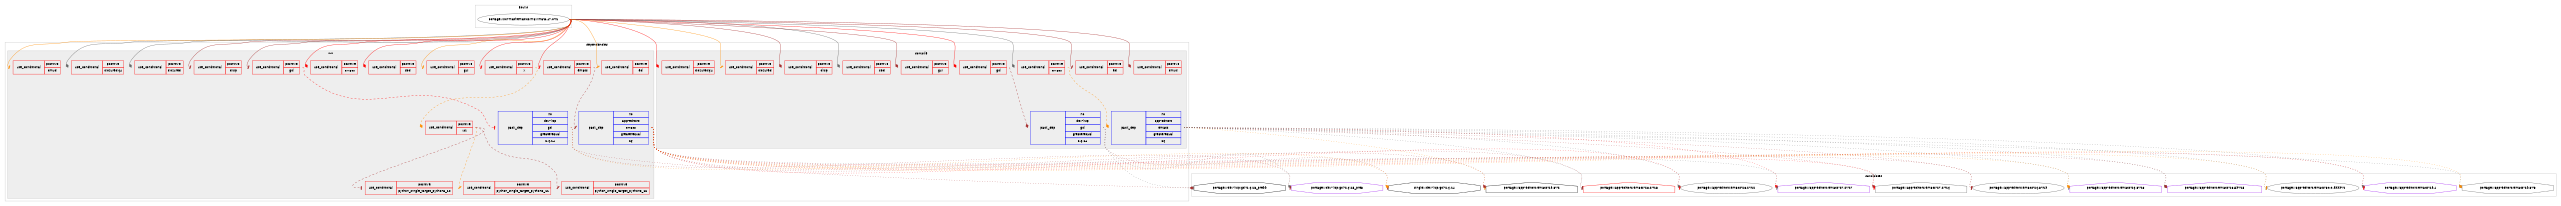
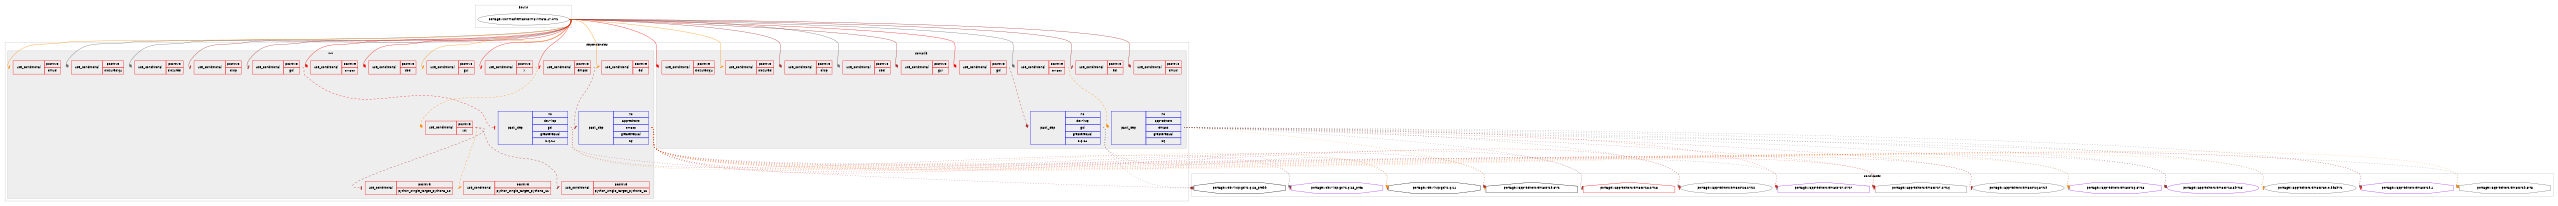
(1434, 188) -> (1434, 188)
(2116, 188) -> (2116, 188)
(2215, 188) -> (2213, 188)
(2313, 188) -> (2310, 188)
